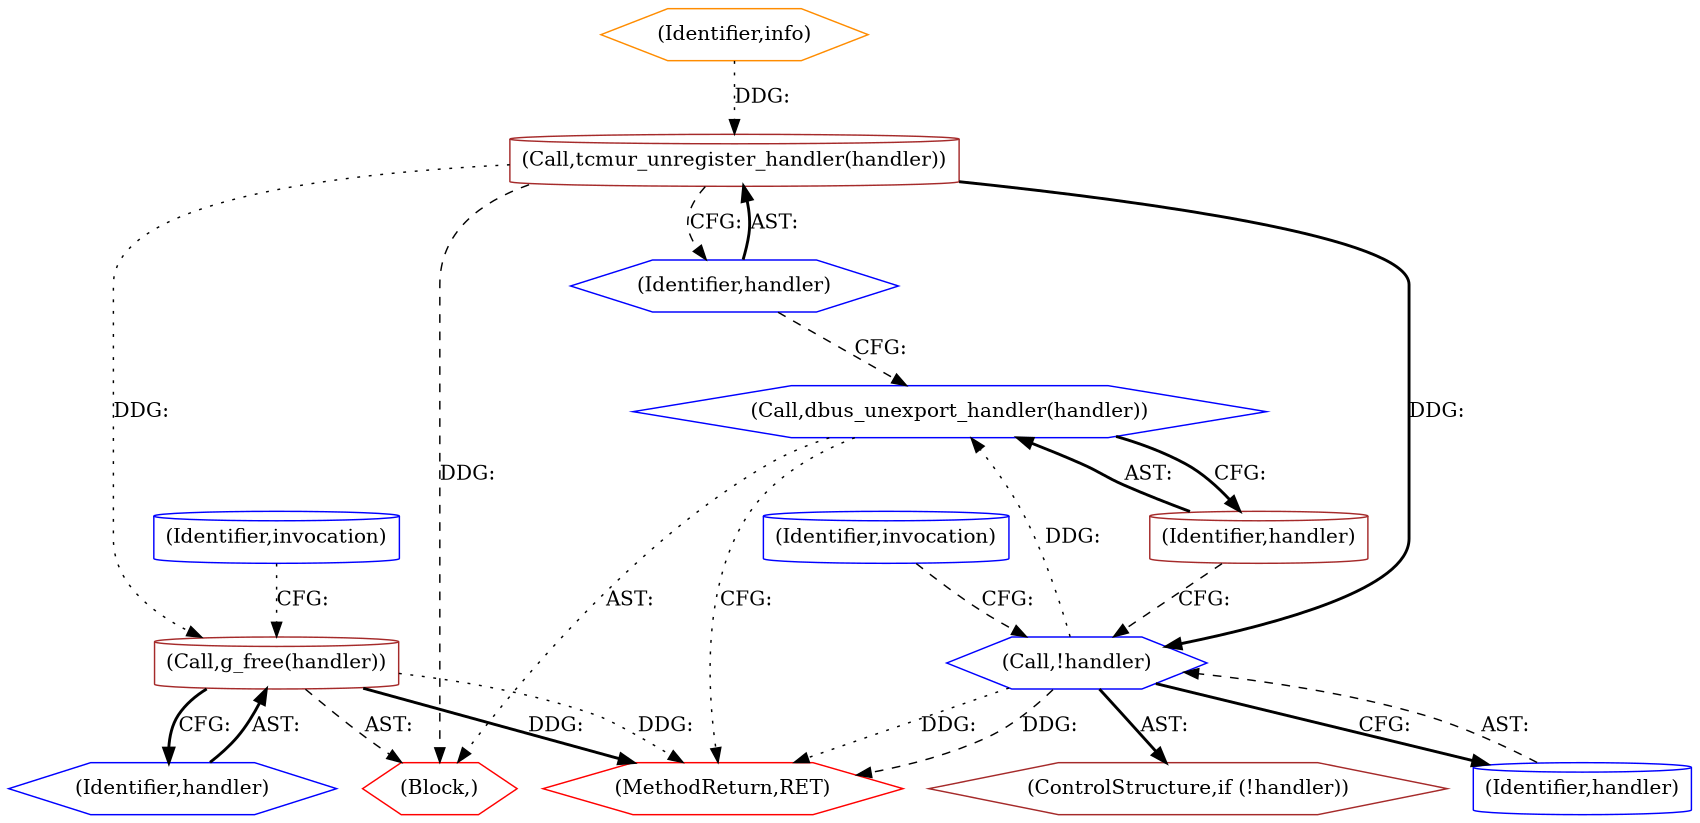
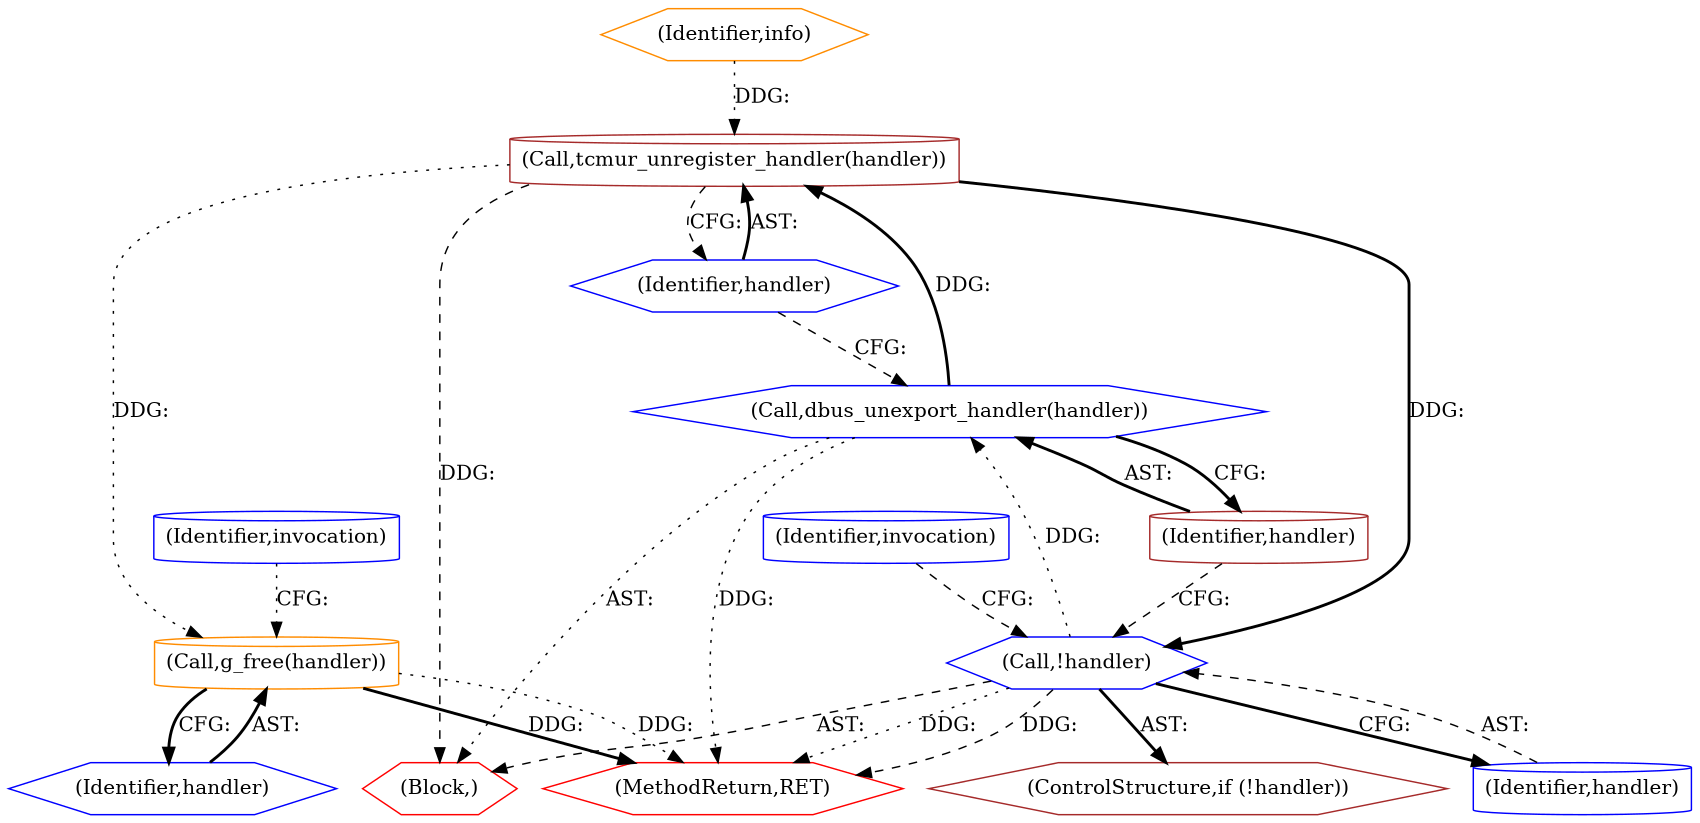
none -> (916, 268)
(750, 600) -> (750, 600)
(277, 663) -> (277, 663)
(347, 723) -> (750, 729)
